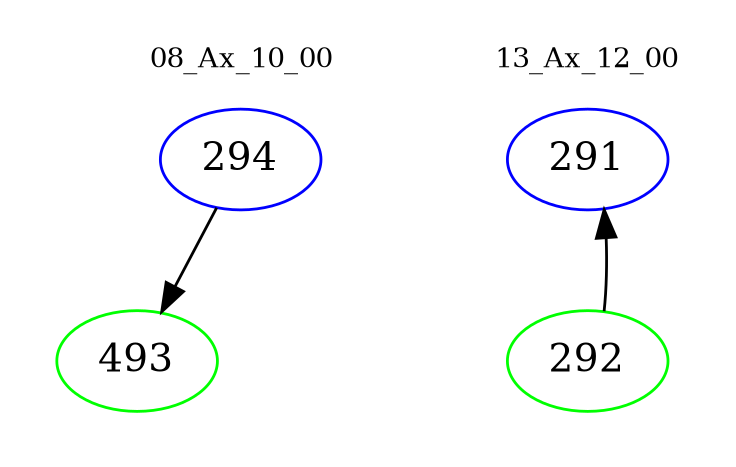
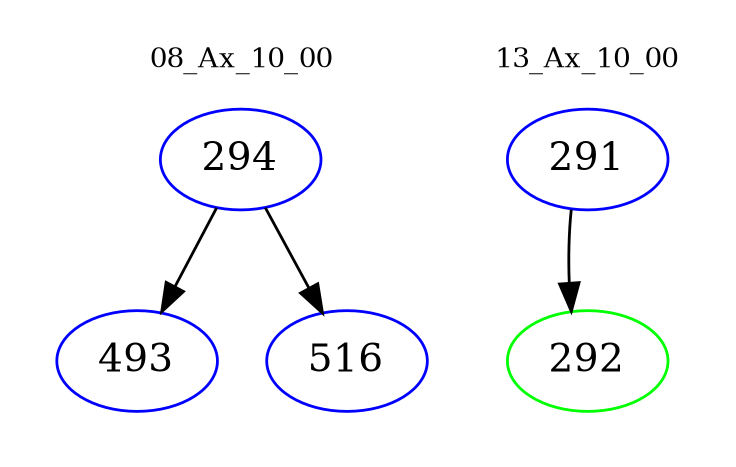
(588, 60) -> (588, 60)
(606, 275) -> (569, 246)
(137, 361) -> (137, 361)
none -> (347, 361)
